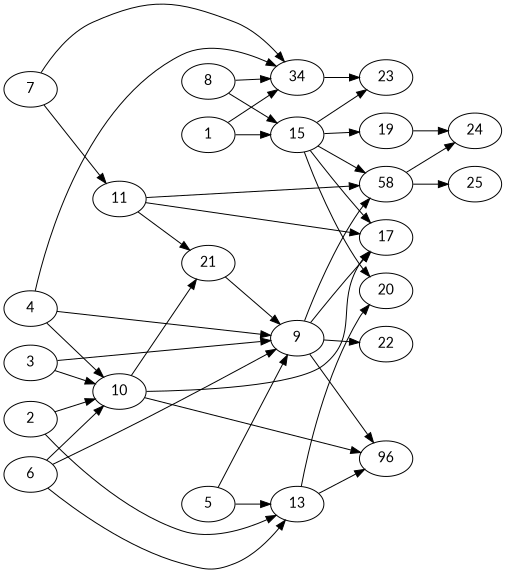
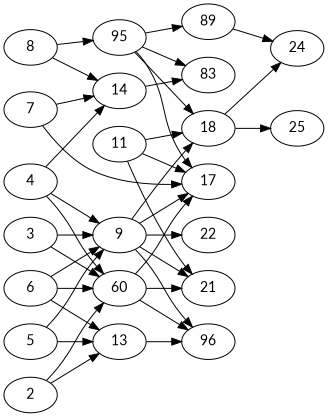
(297, 78) -> (119, 91)
(386, 78) -> (208, 75)
(386, 131) -> (208, 22)
(208, 135) -> none
(297, 135) -> (119, 38)
(72, 140) -> (99, 173)
(386, 184) -> (208, 128)
(386, 291) -> none
(249, 297) -> (160, 259)
(119, 392) -> (119, 288)
